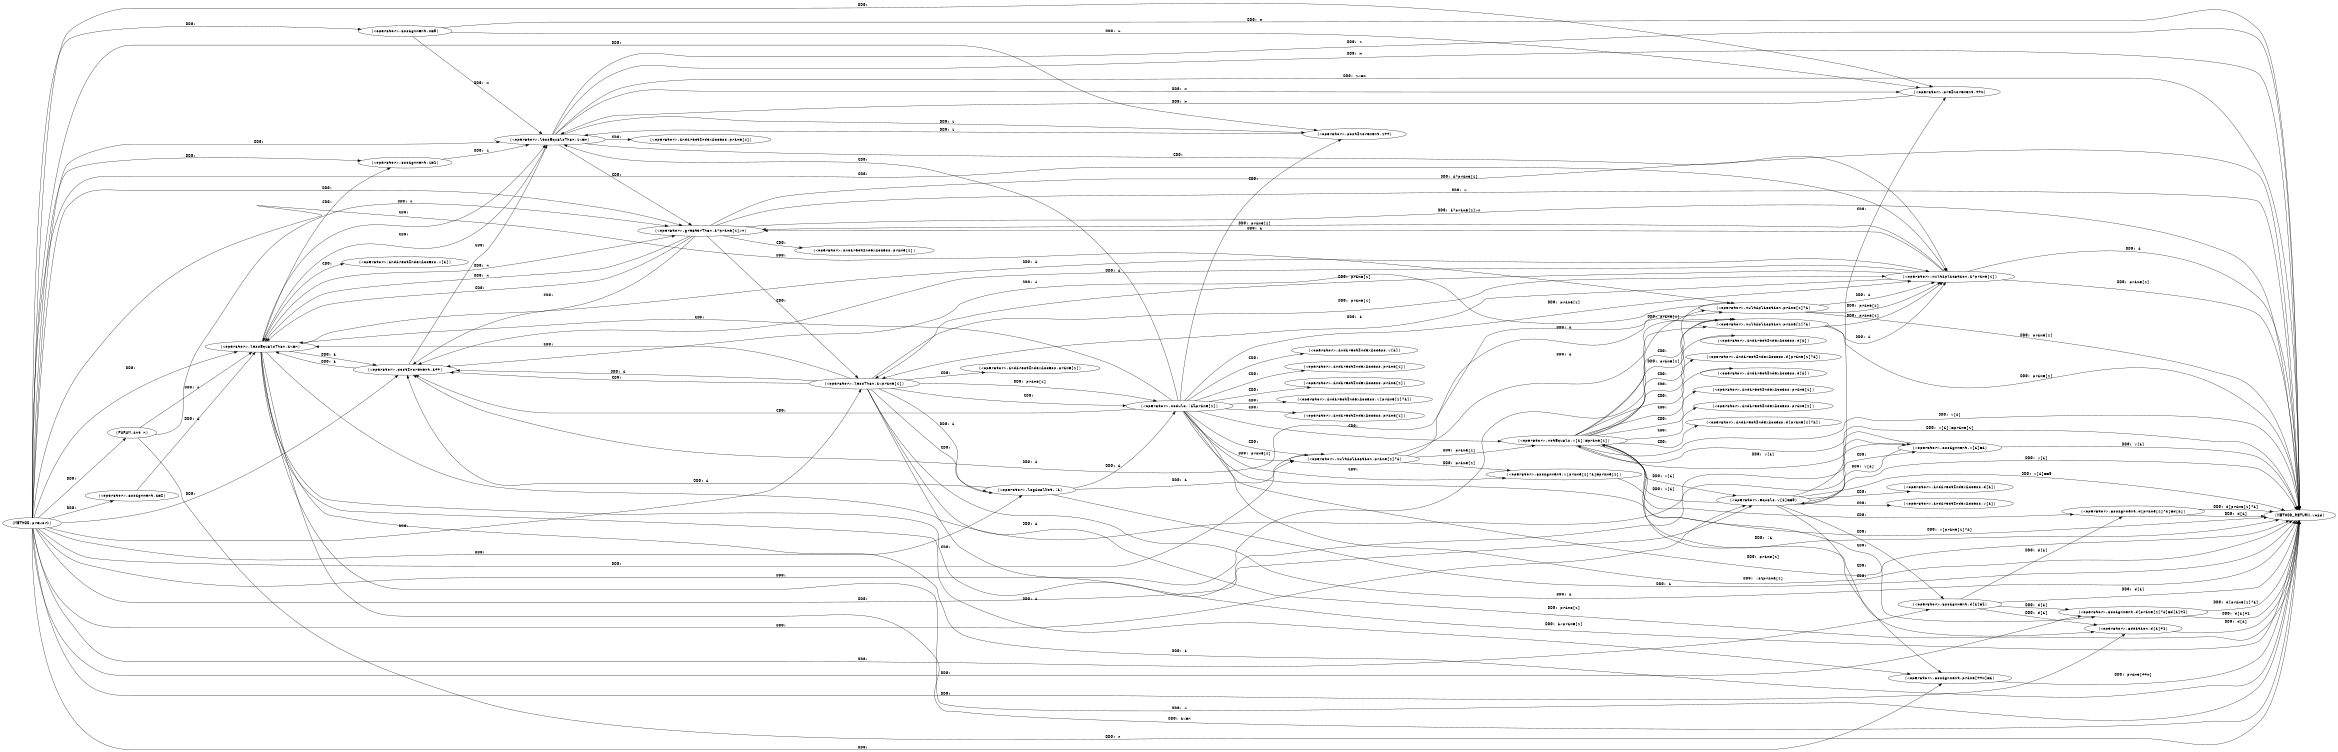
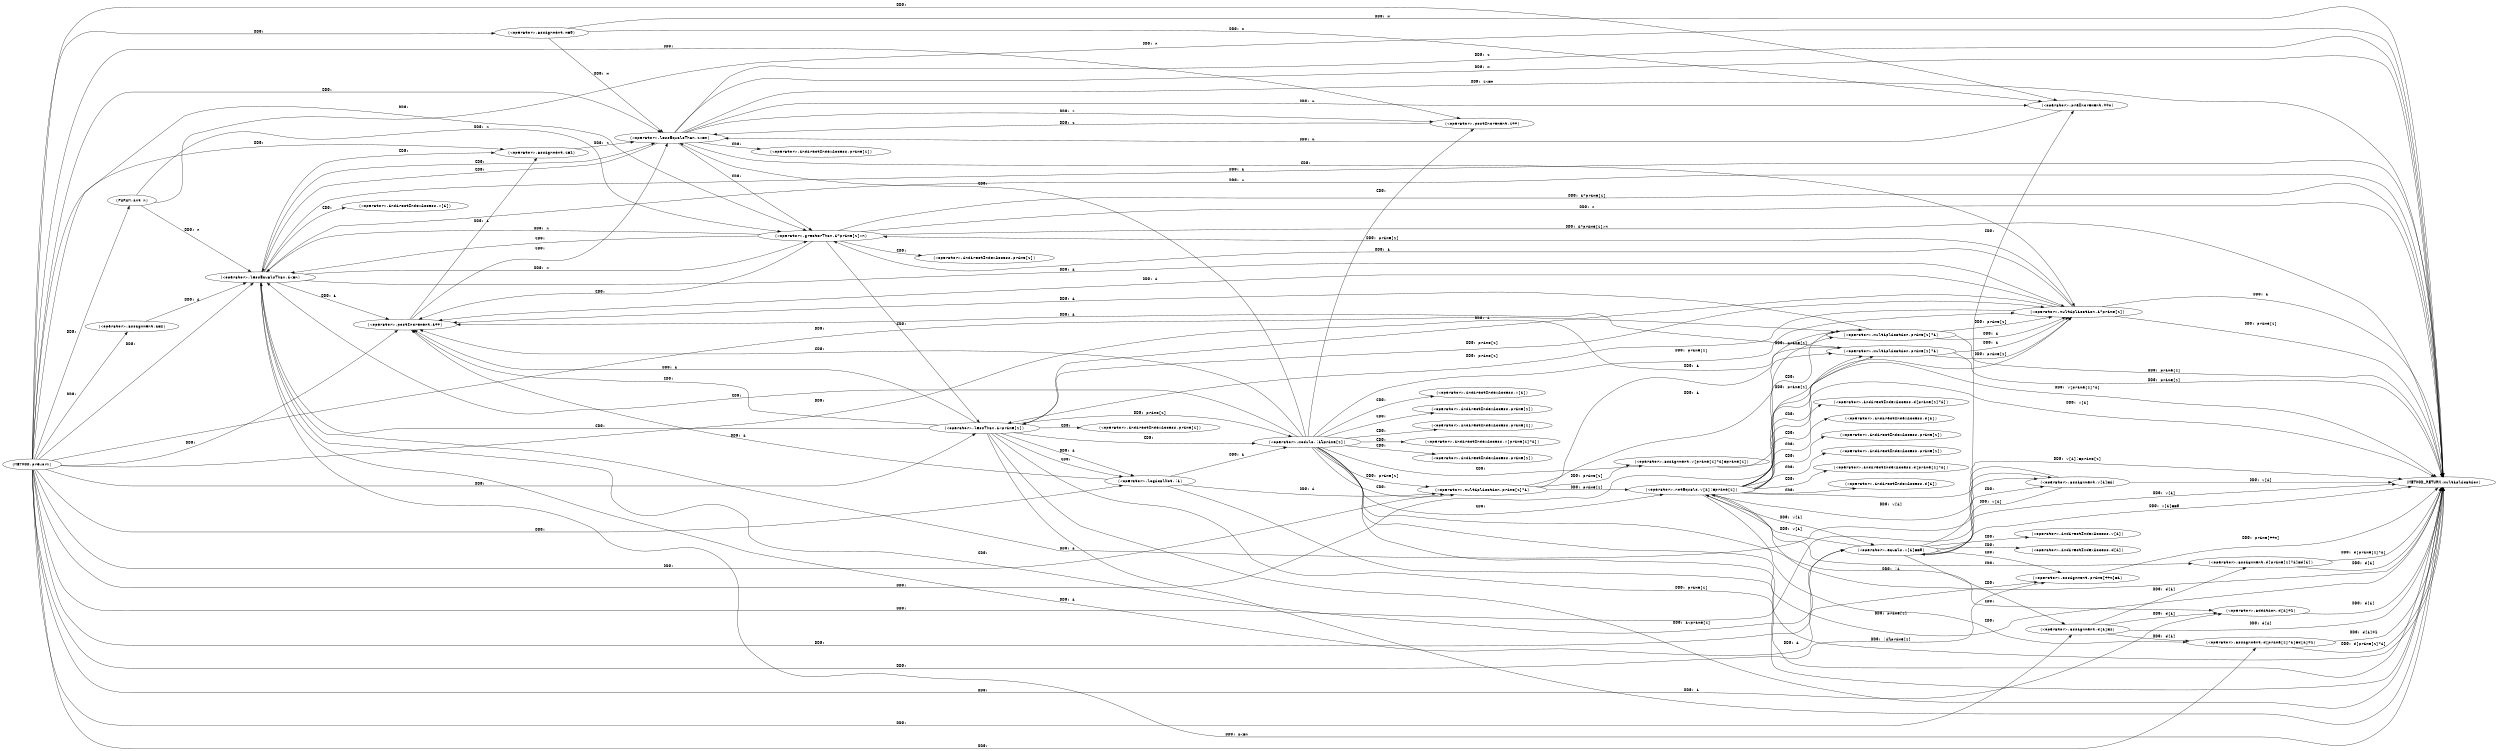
(864, 174) -> (903, 585)
(317, 363) -> (472, 240)
(2300, 515) -> (2444, 482)
